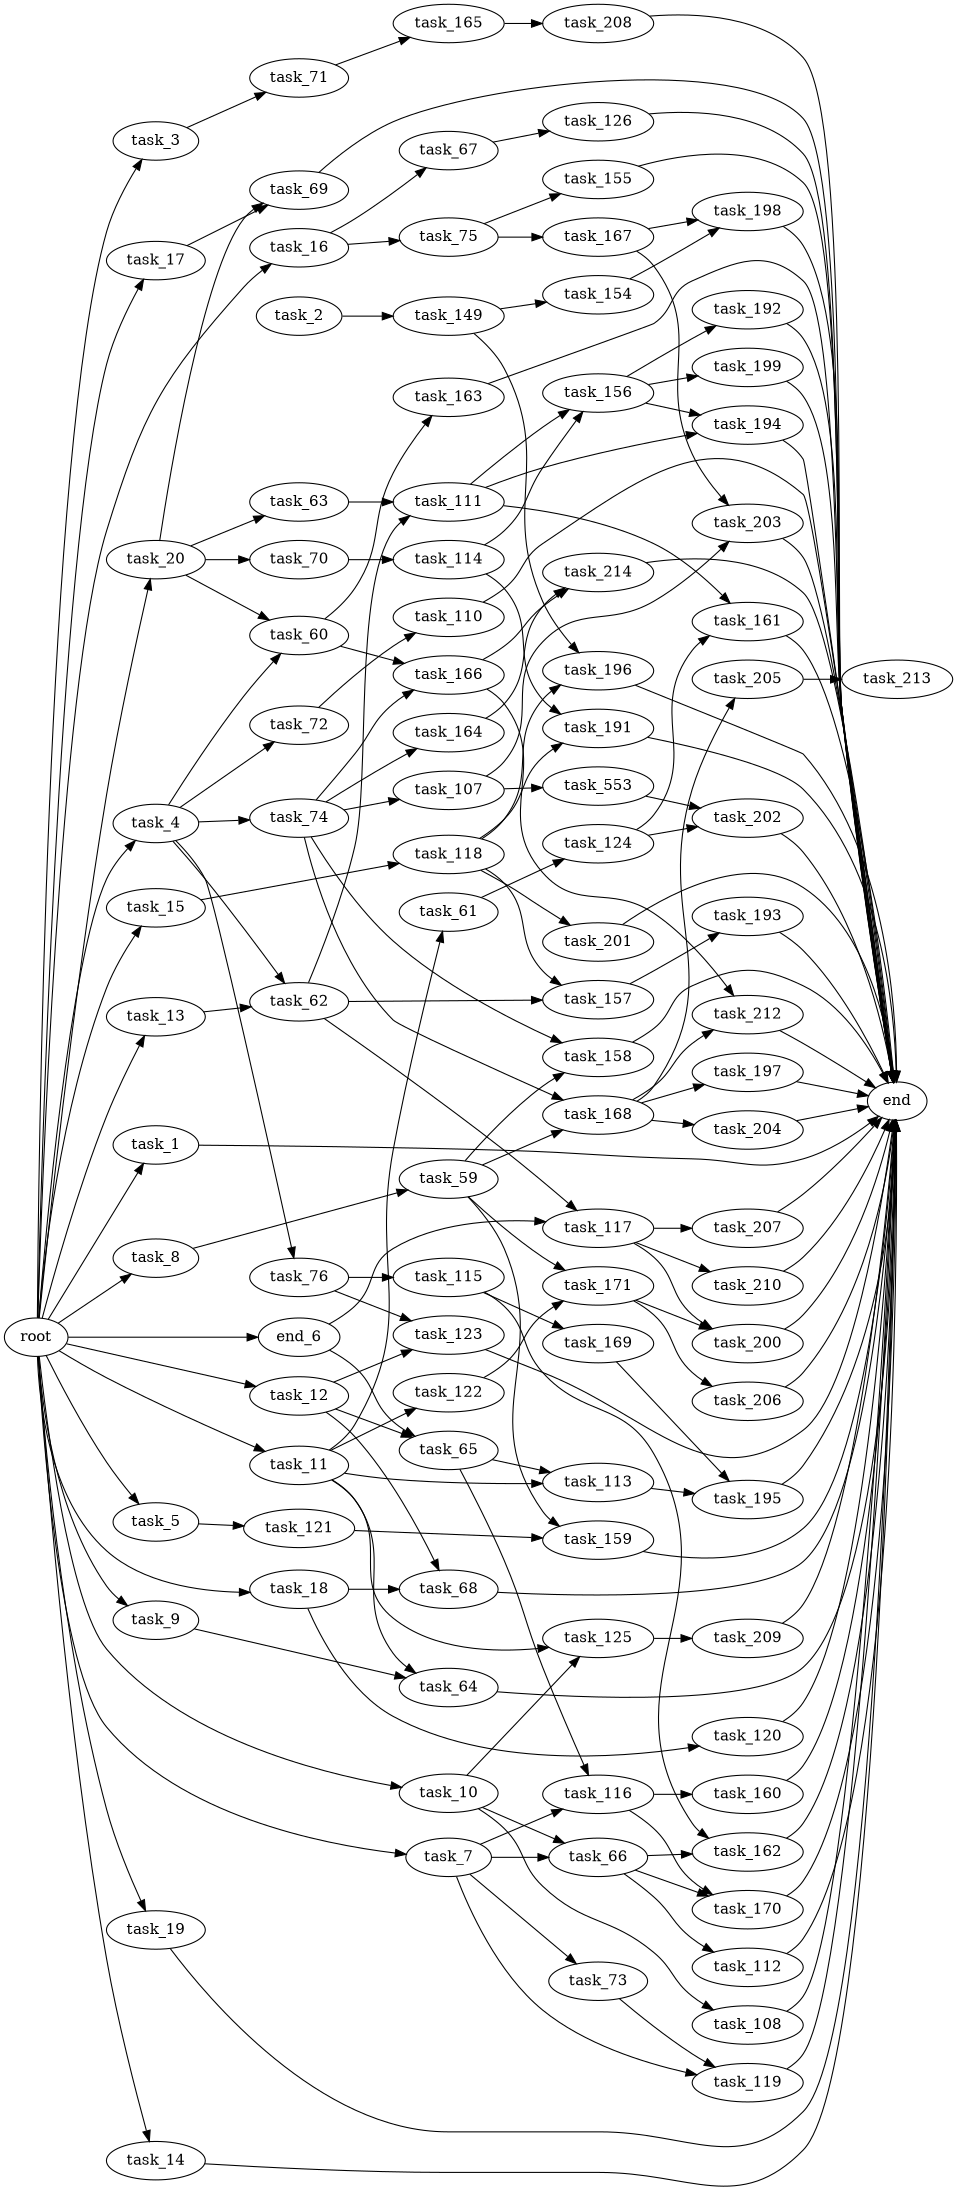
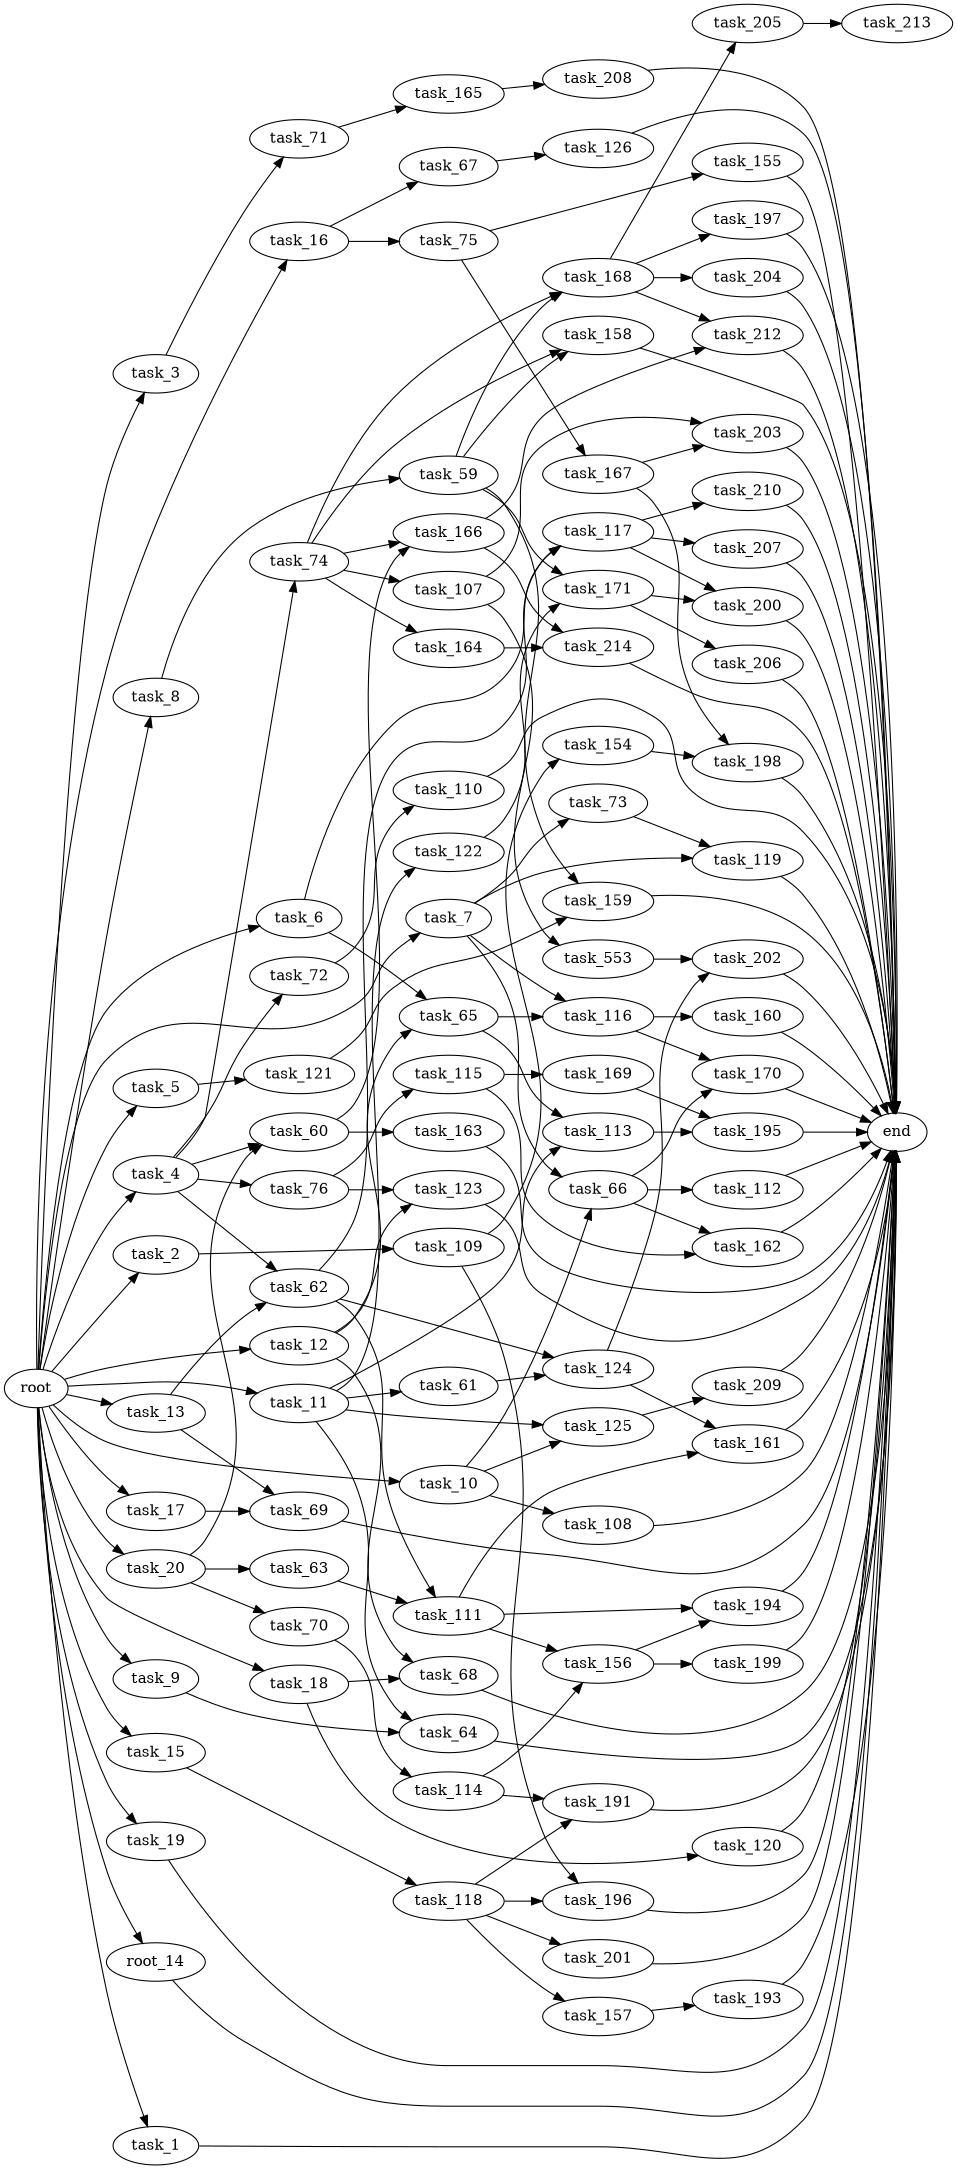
(748, 310) -> none
(449, 316) -> (449, 1247)
(191, 369) -> (221, 1458)
(440, 1001) -> (452, 1330)
none -> (91, 1326)
(299, 1337) -> (299, 919)
(156, 2161) -> (156, 1962)
